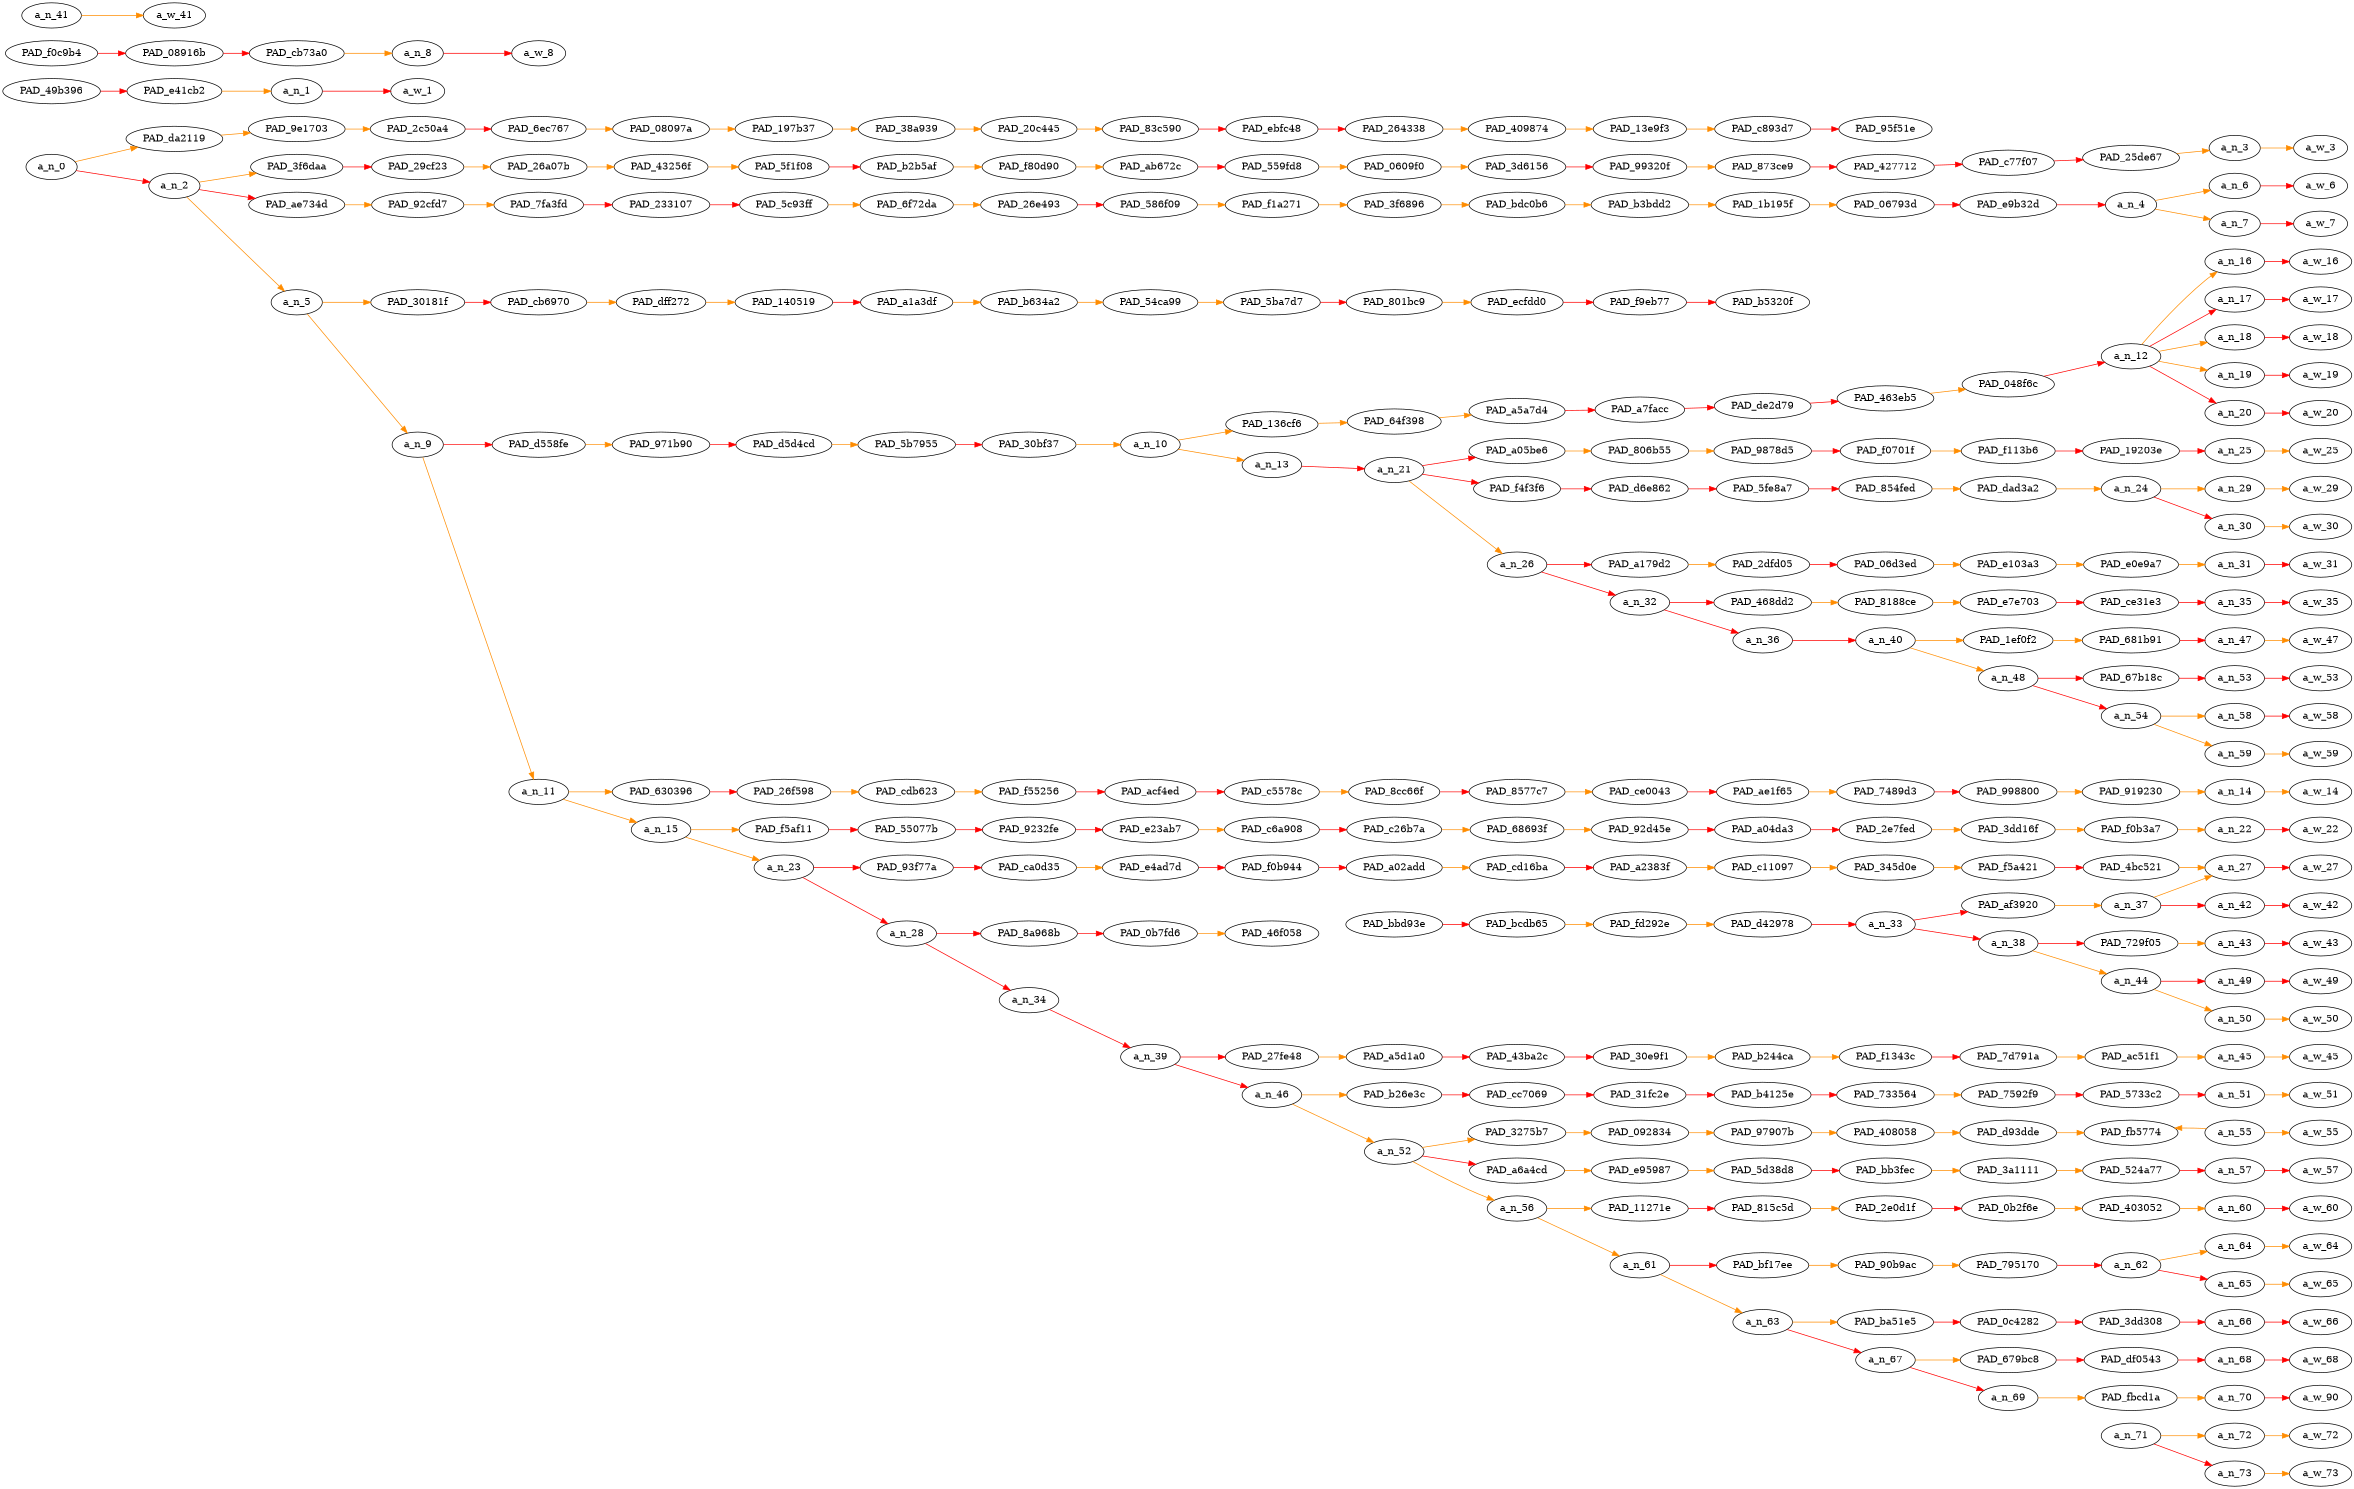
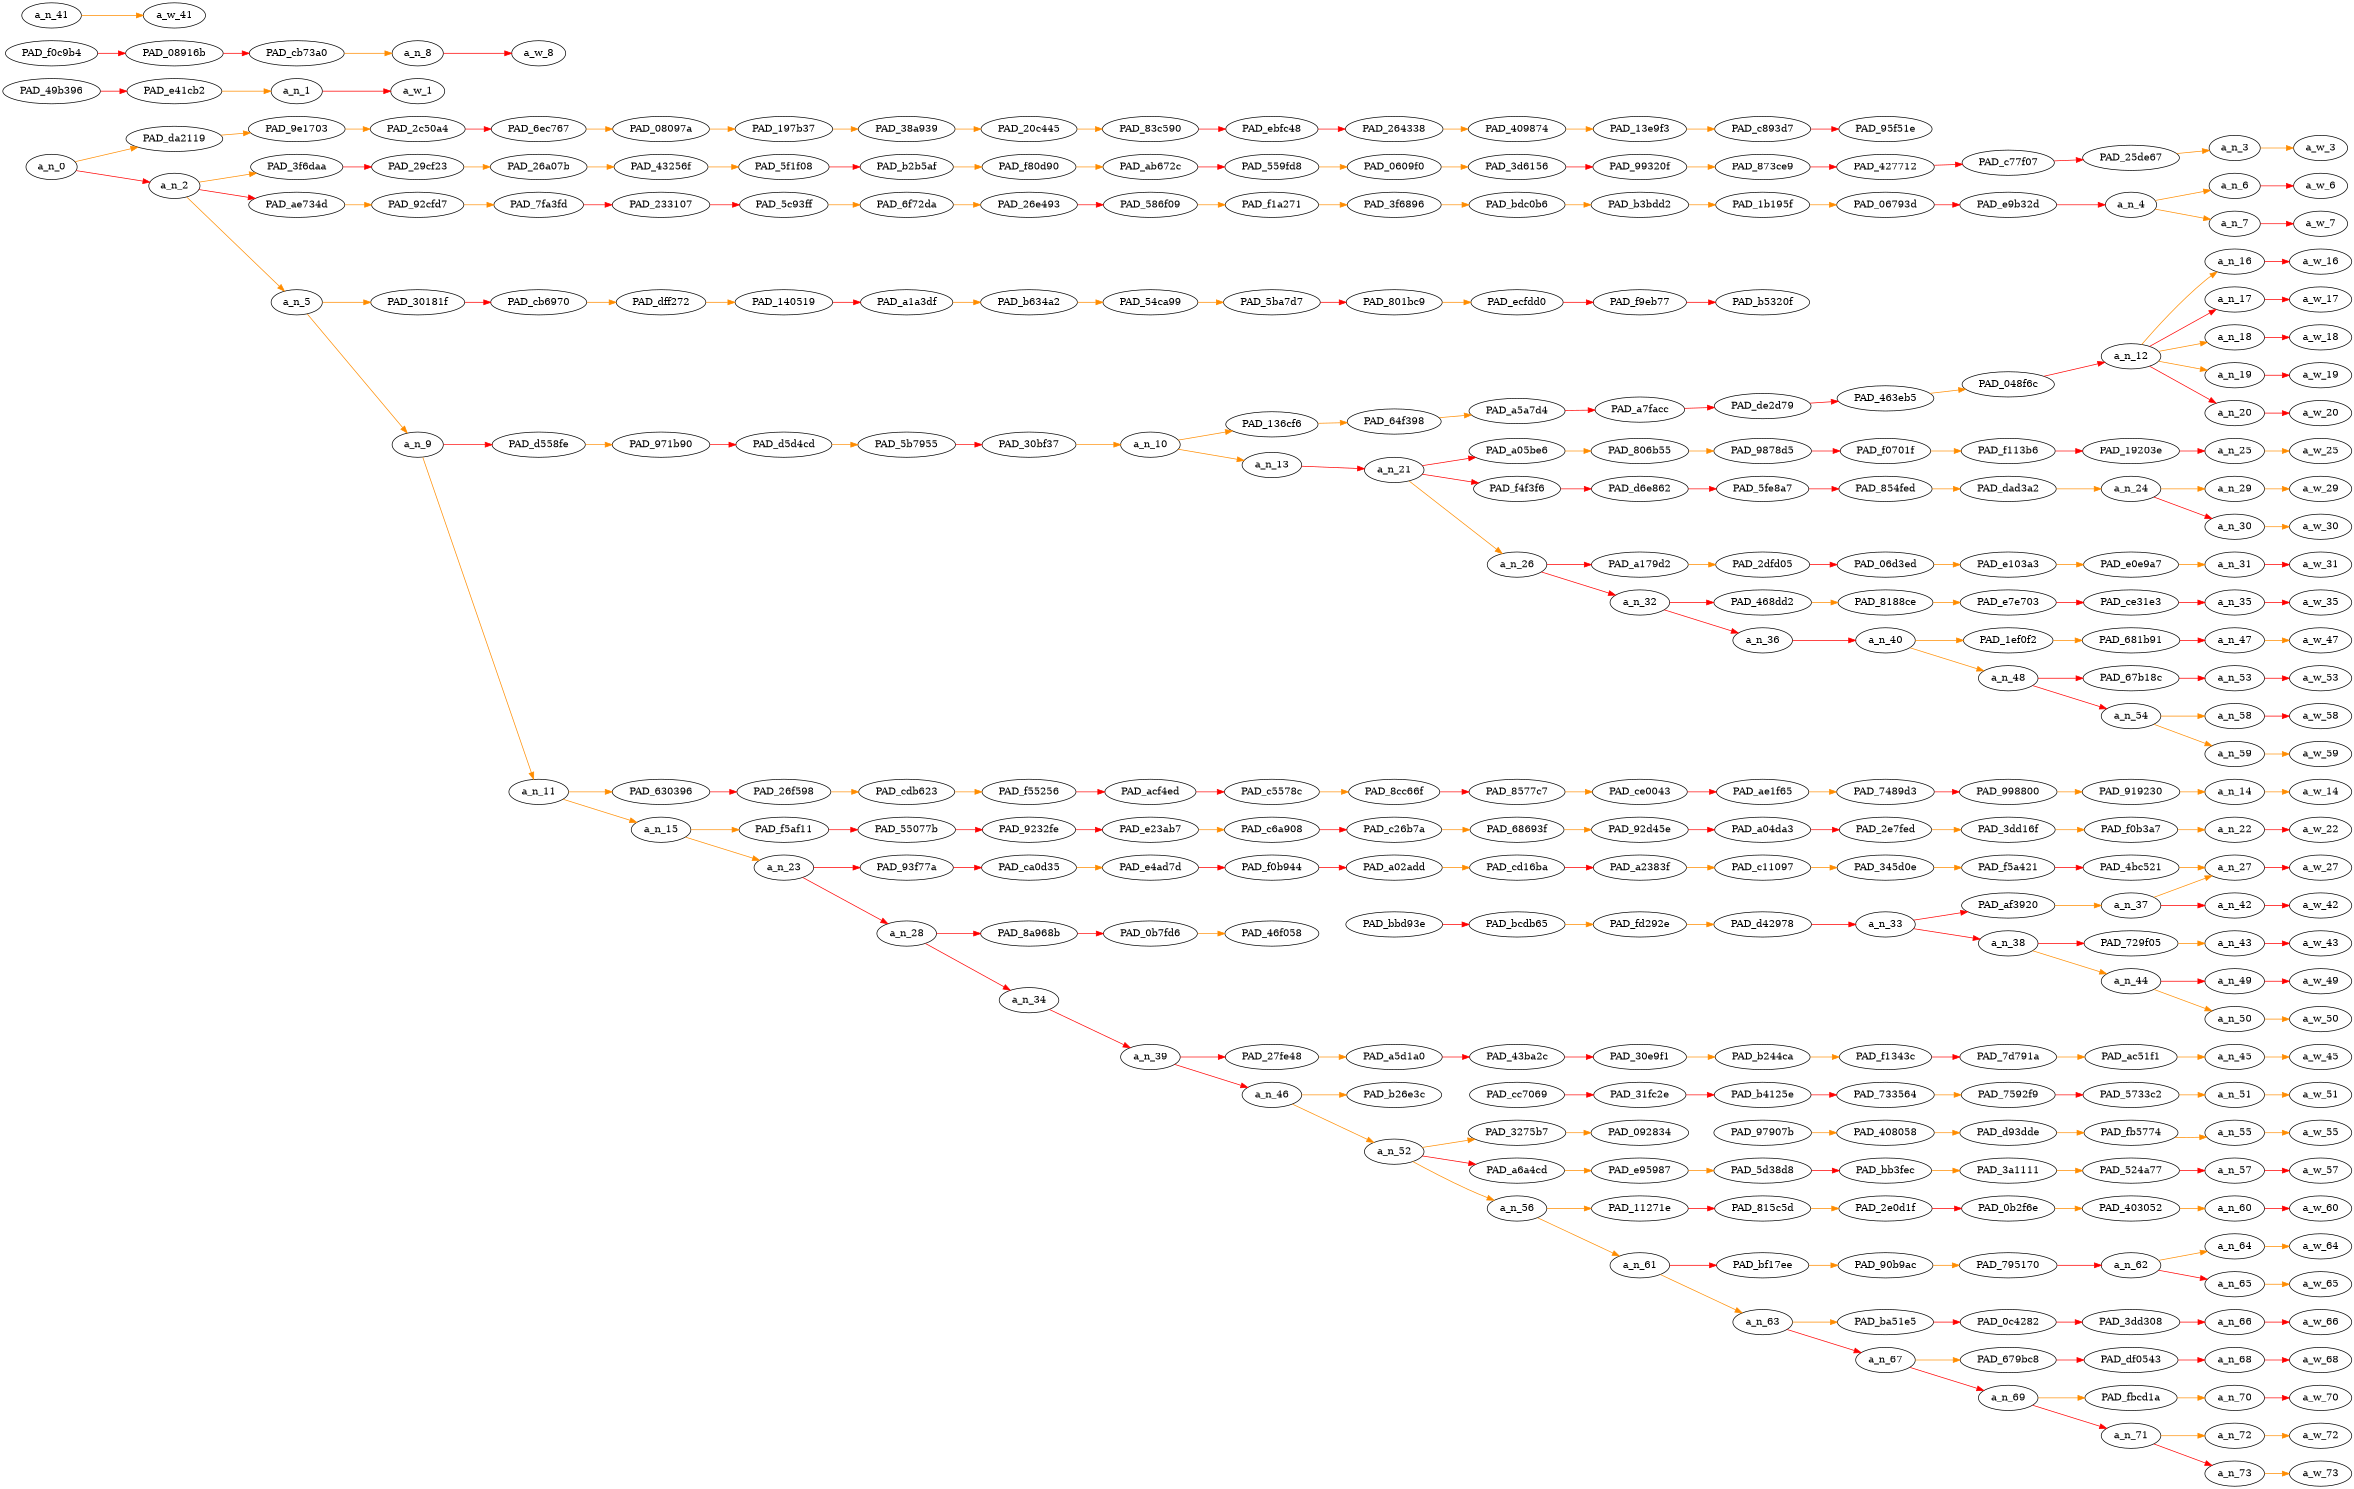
(1452, 1095) -> none
(2189, 1095) -> (2189, 1095)
(2194, 1128) -> (2187, 1137)
(1698, 1133) -> none
(2321, 1398) -> (2321, 1398)
none -> (2066, 1416)
